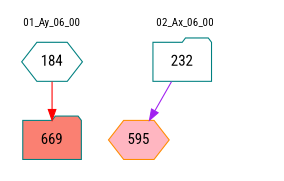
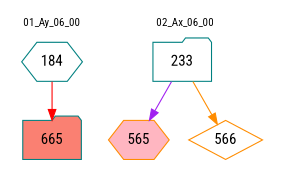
(182, 62) -> (182, 62)
(52, 140) -> (52, 140)
(139, 140) -> (139, 140)
none -> (226, 140)
